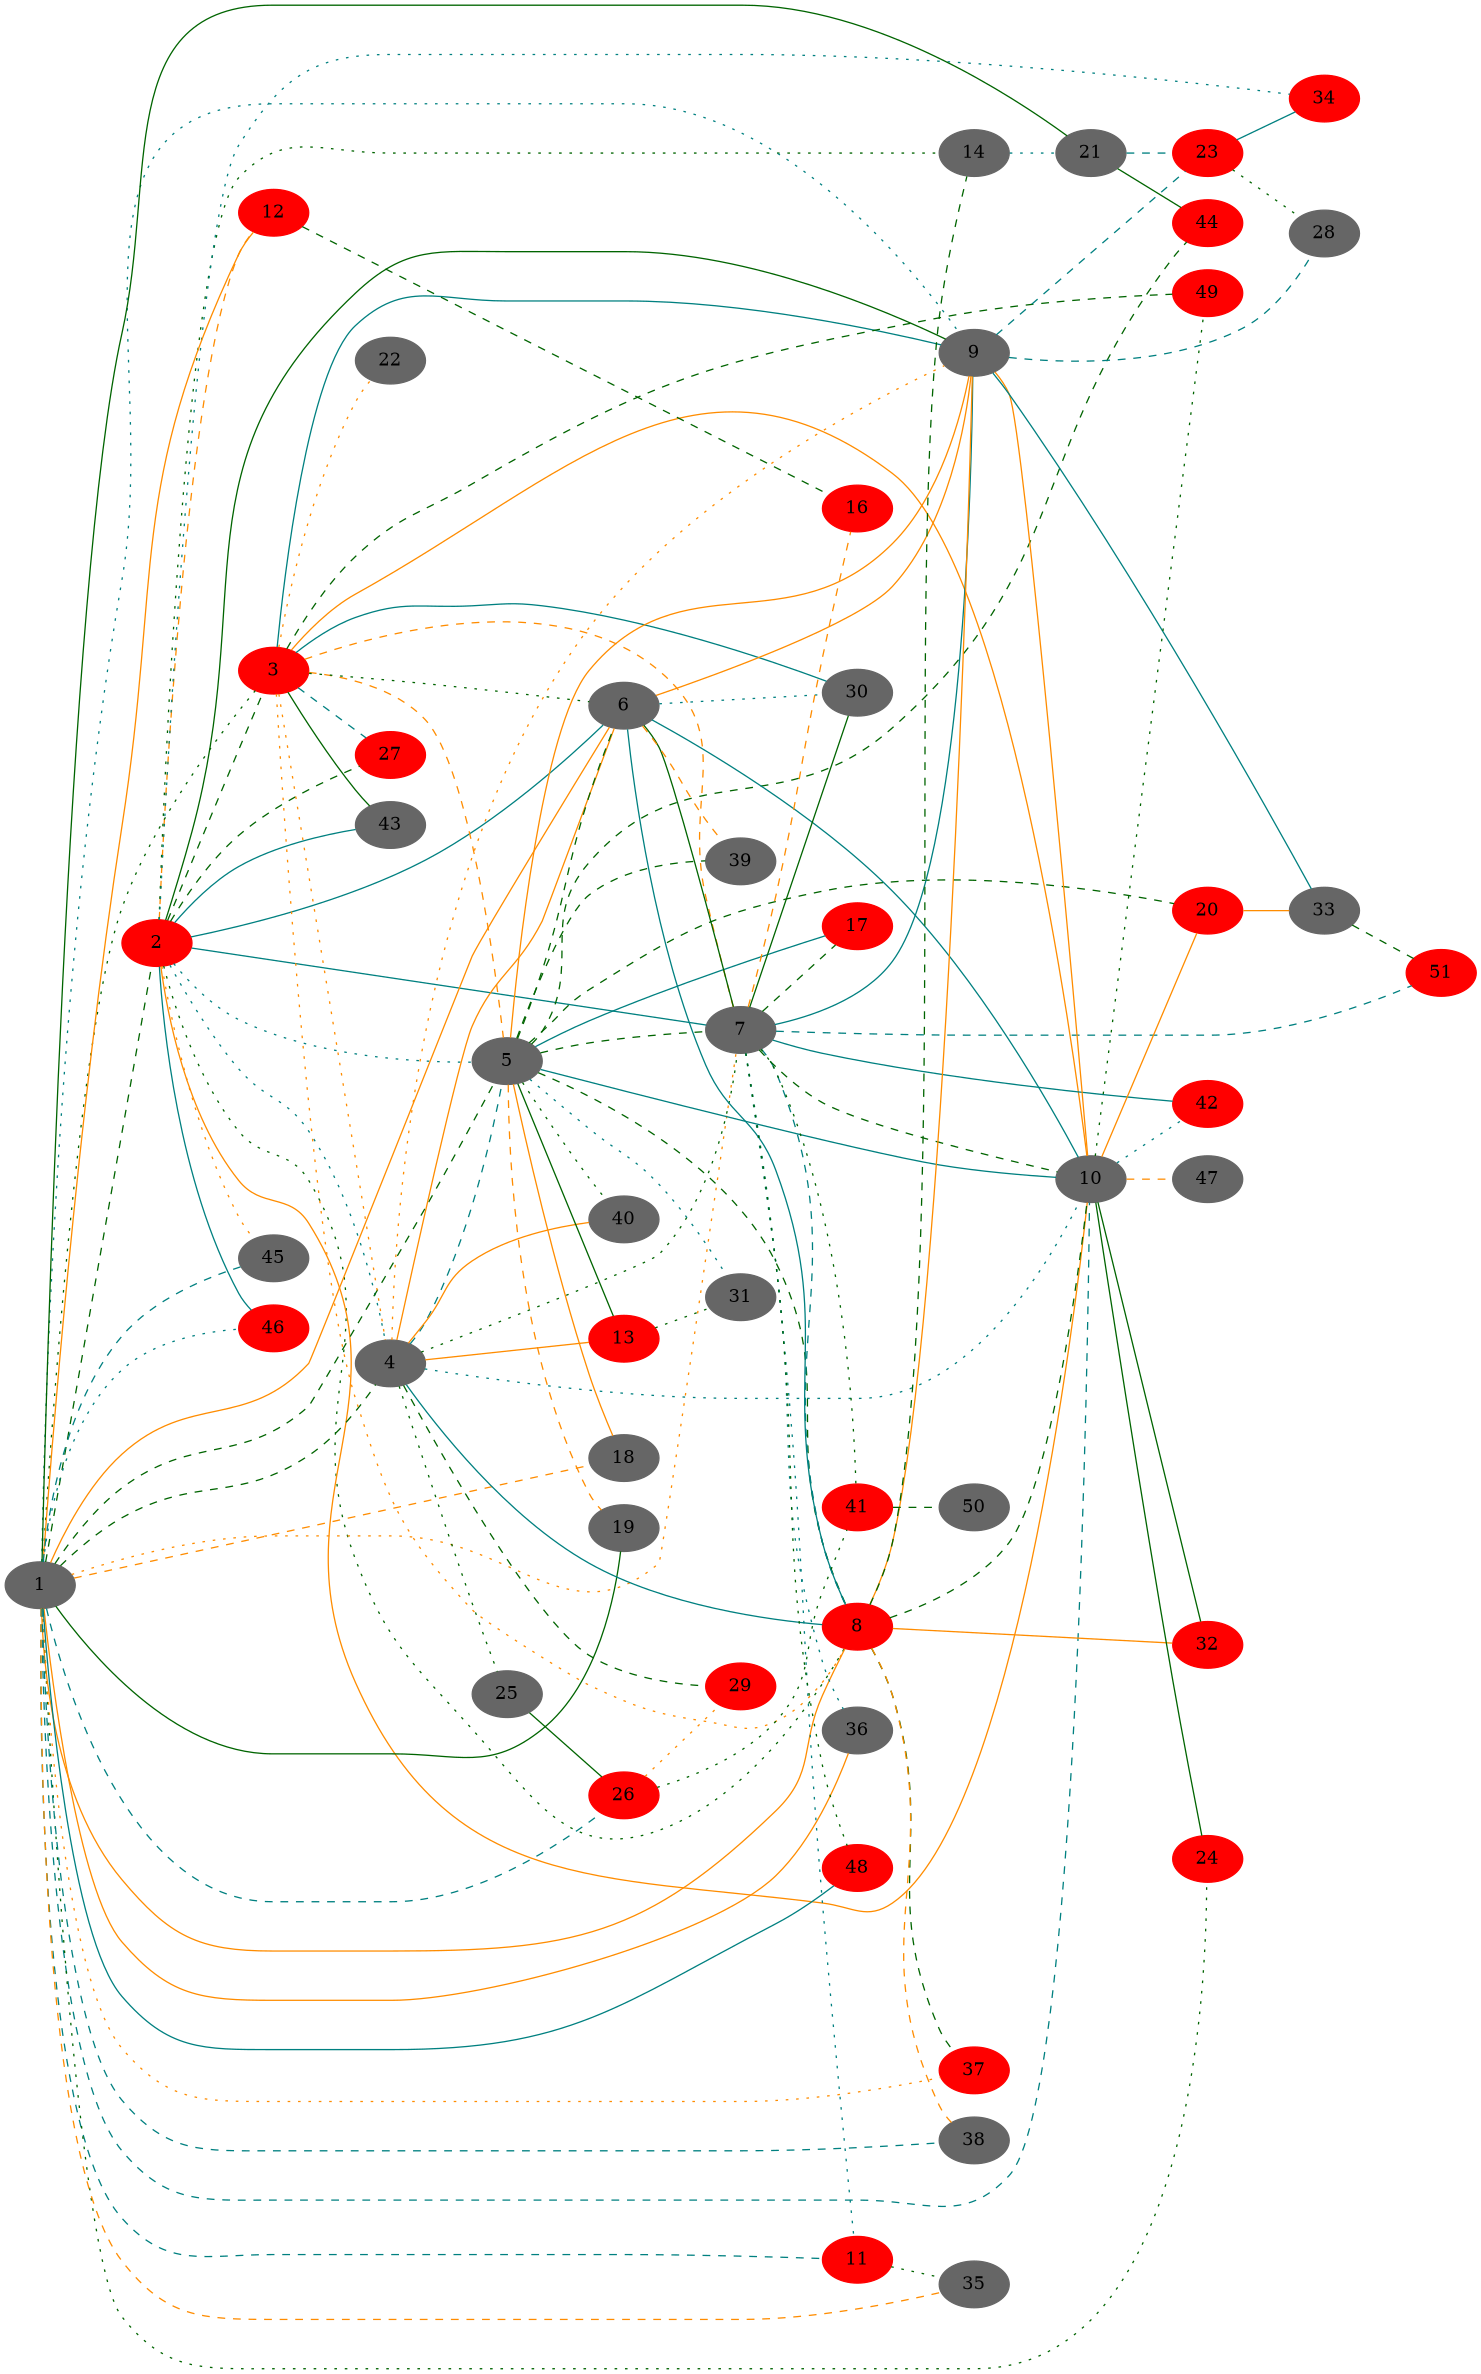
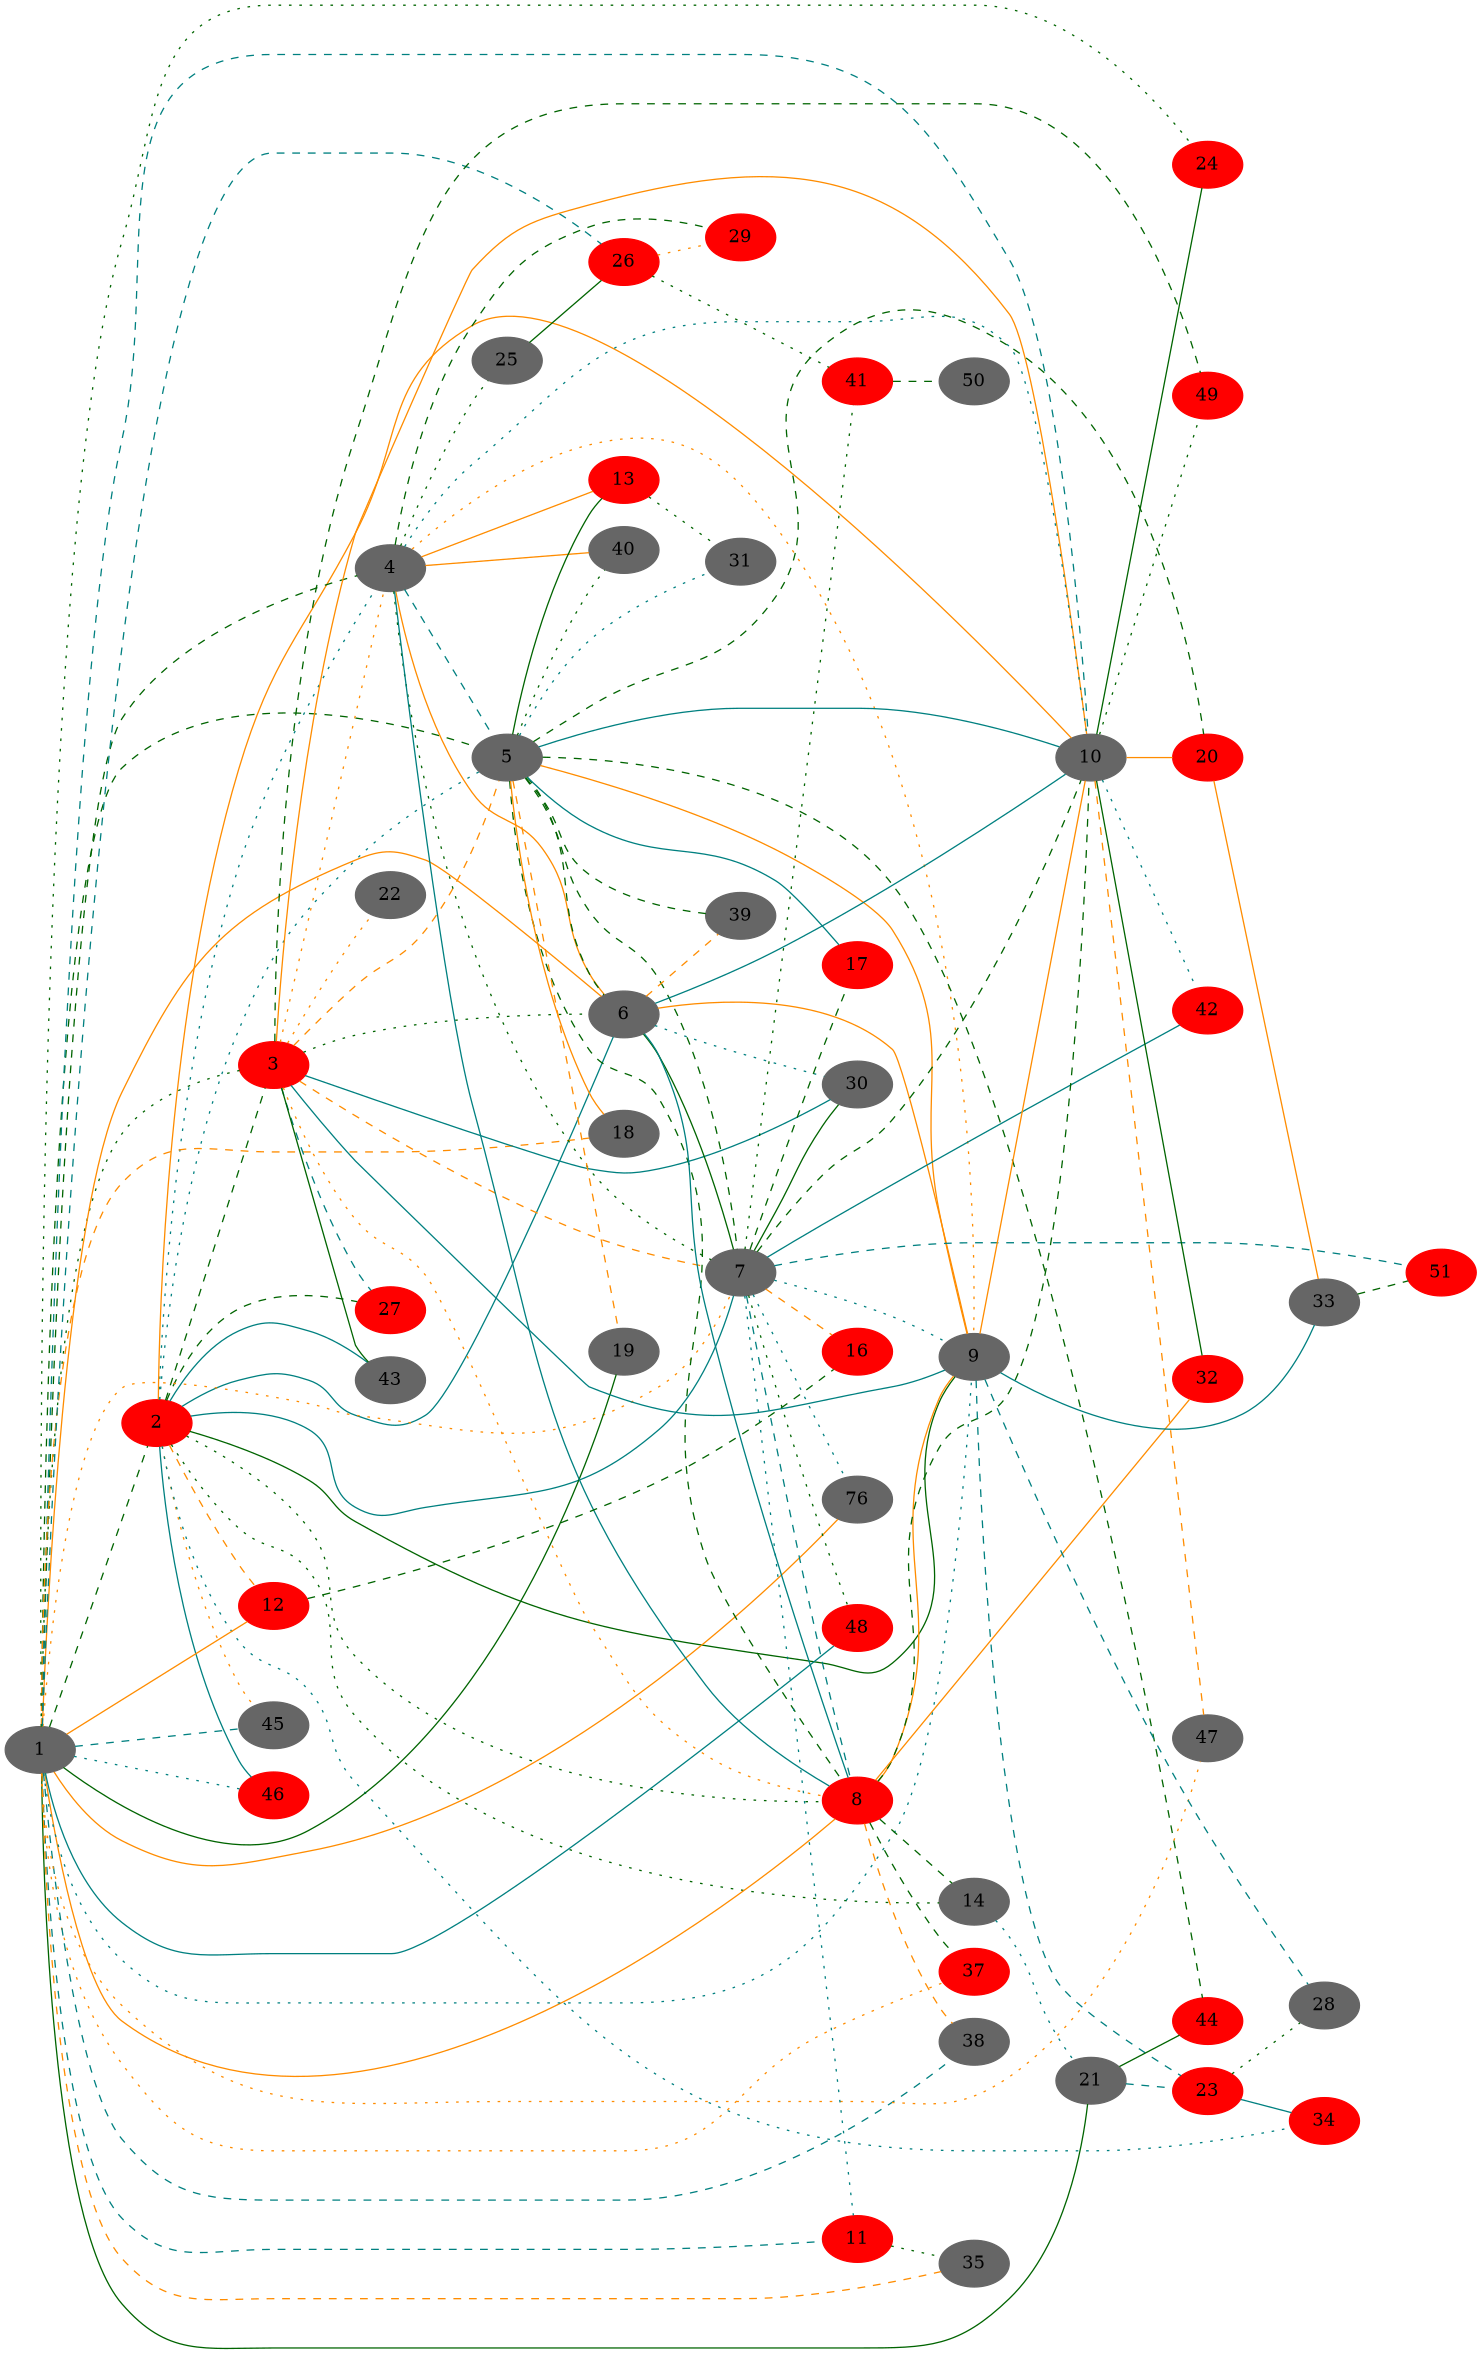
(951, 741) -> (862, 1306)
(857, 1731) -> (857, 1500)
none -> (617, 2101)
